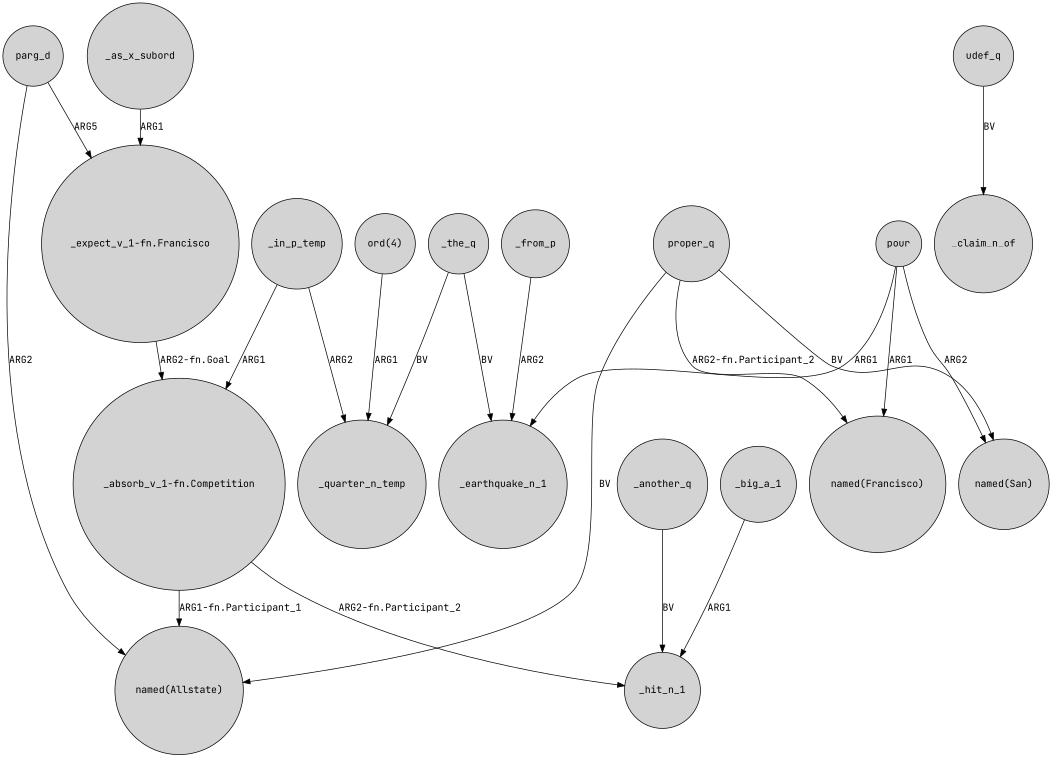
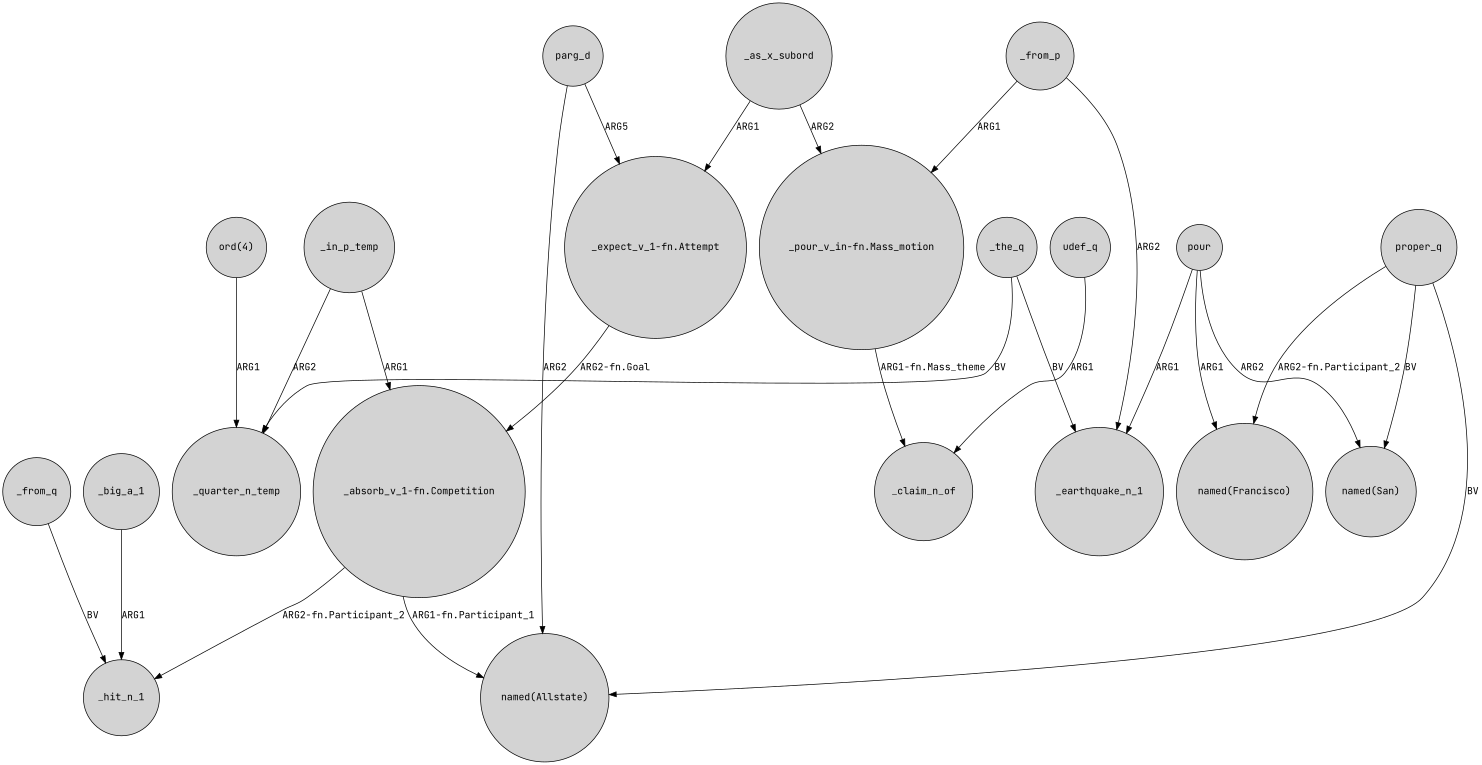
(989, 127) -> (1082, 368)
(140, 244) -> (656, 247)
none -> (862, 247)
(662, 484) -> (37, 492)
